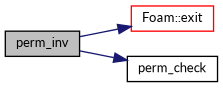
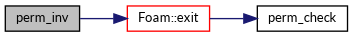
(97, 54) -> (227, 19)
